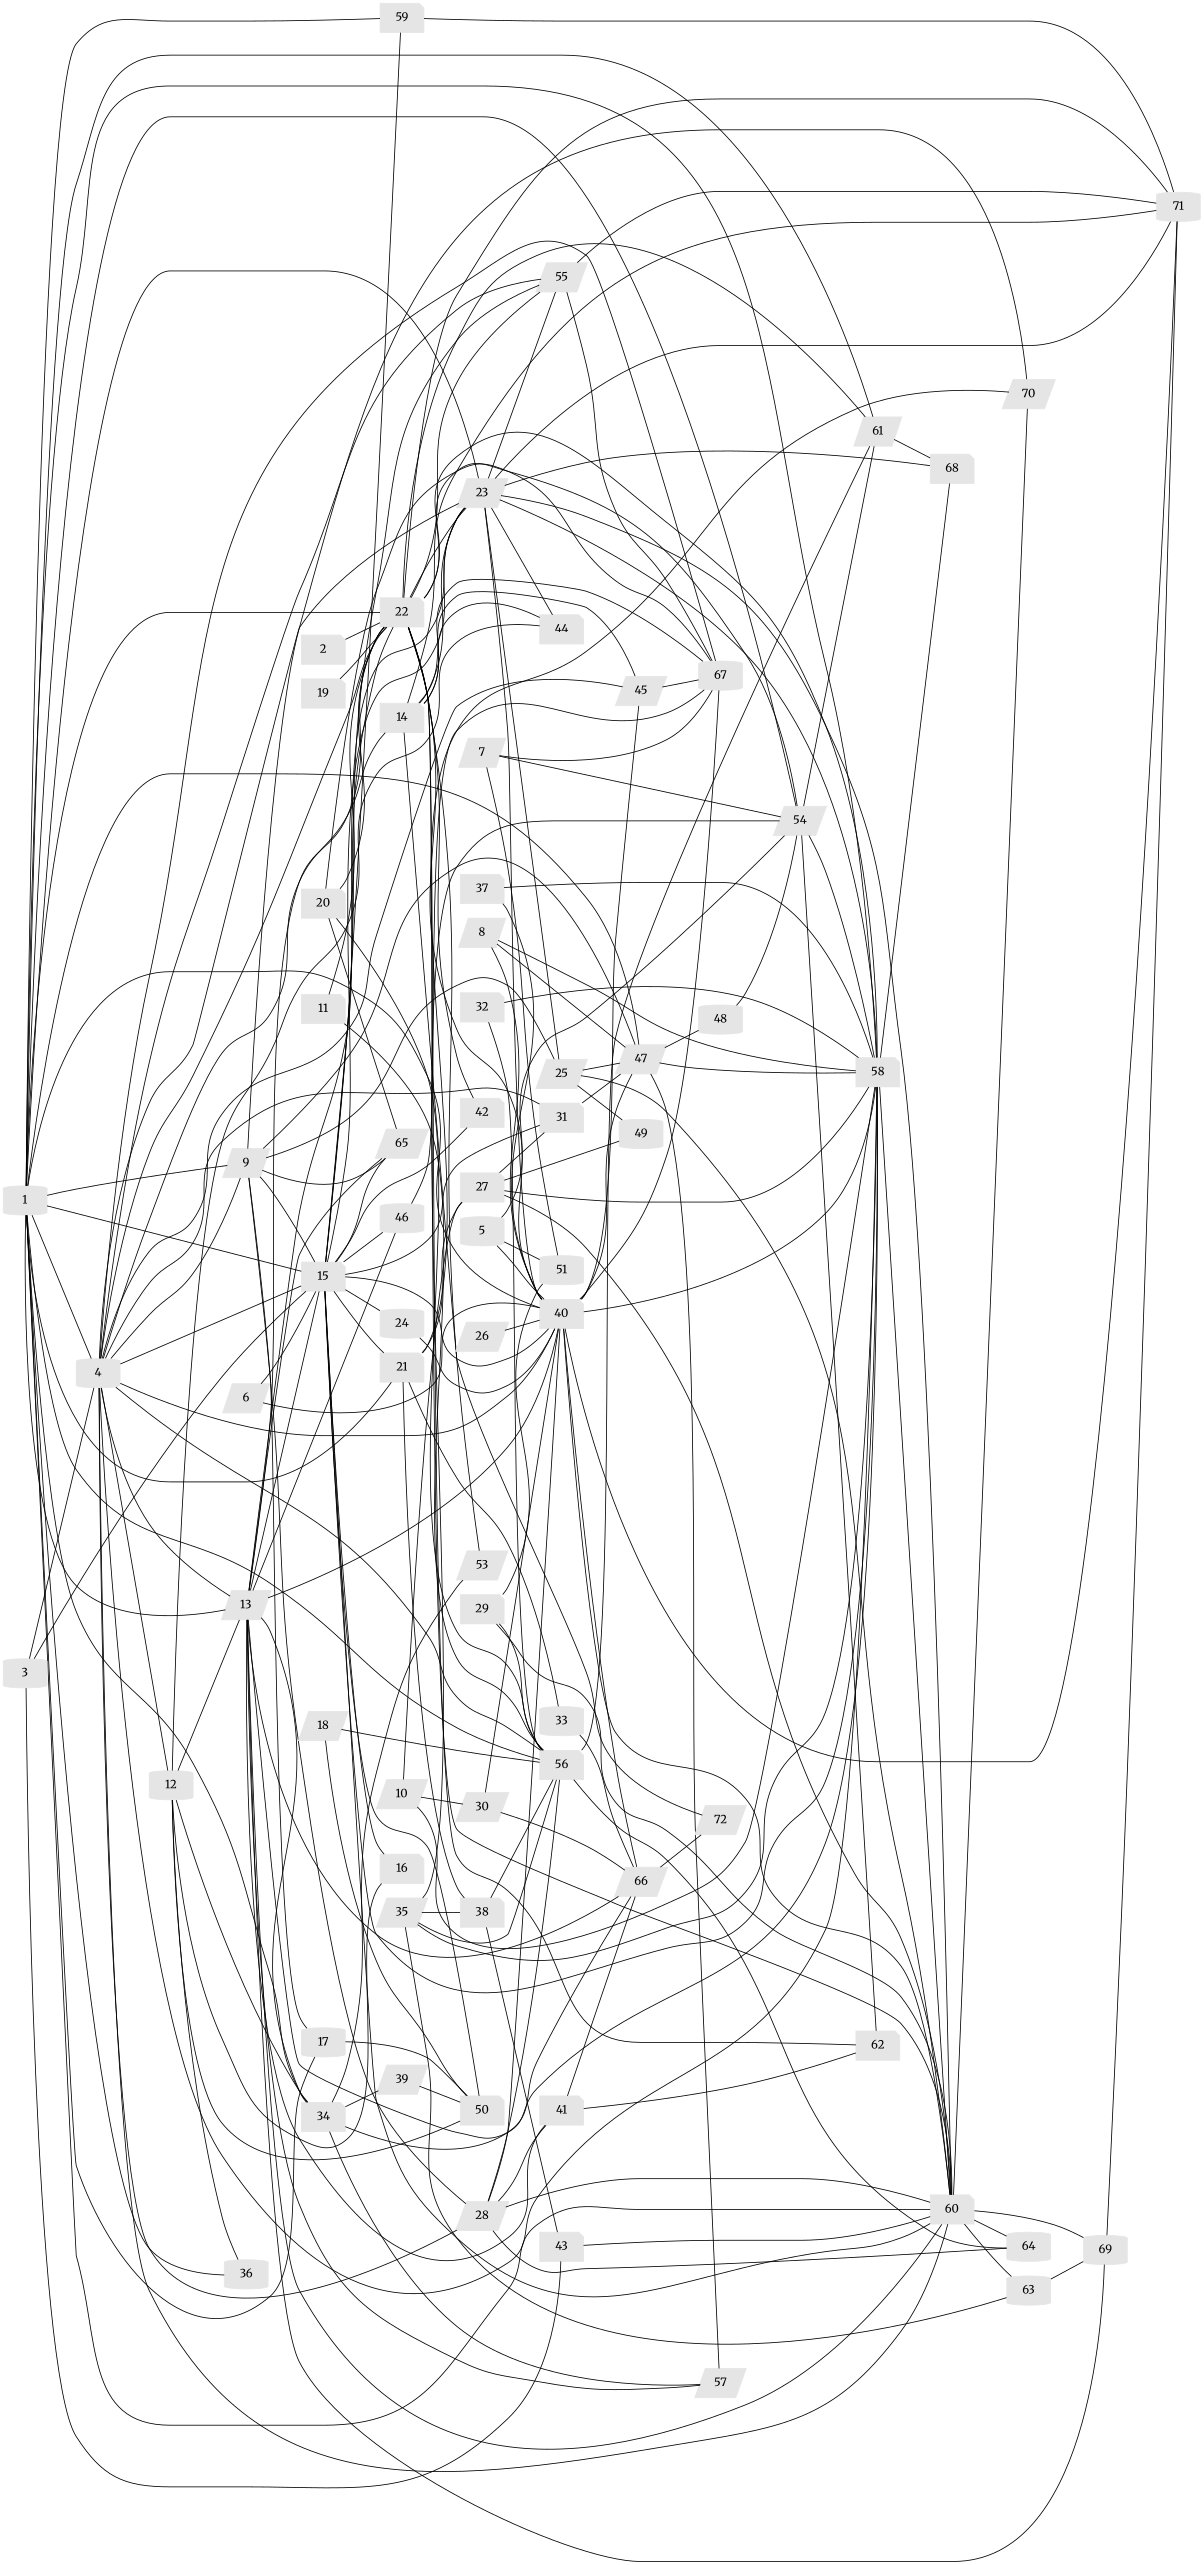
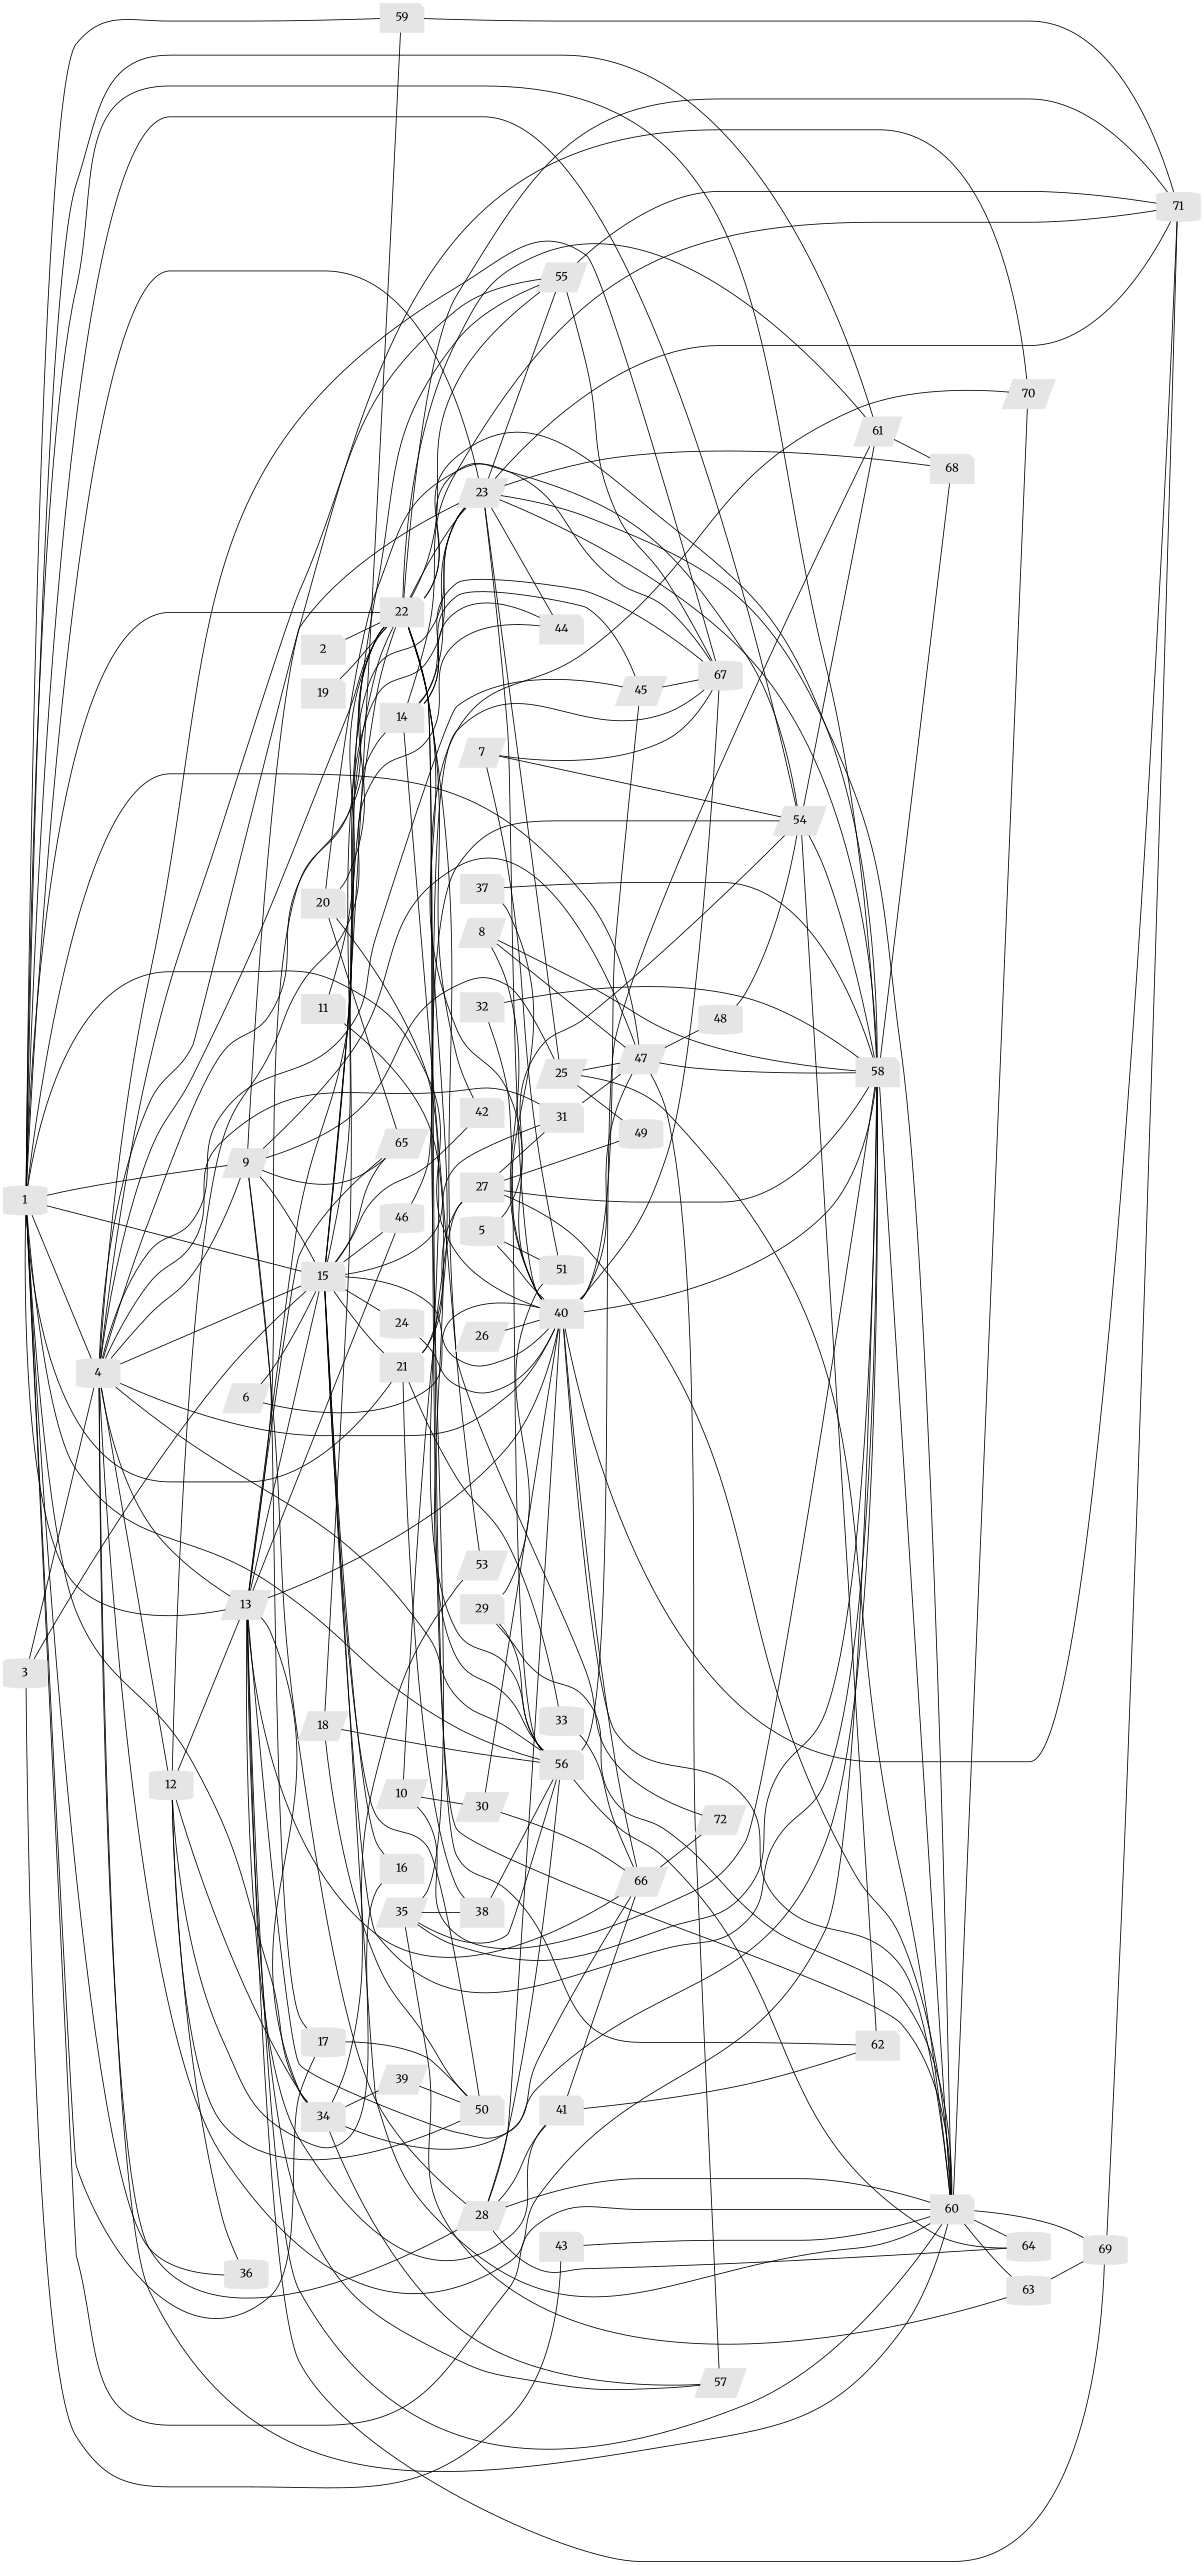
none -> (351, 1167)
(524, 2087) -> none
